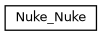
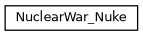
(51, 18) -> (71, 18)
